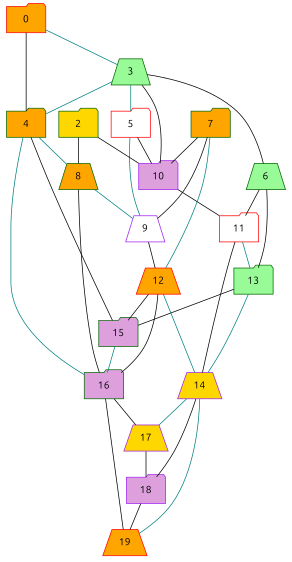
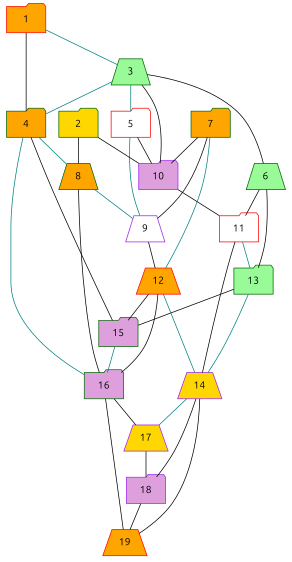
(26, 20) -> (26, 20)
(187, 475) -> (187, 475)
